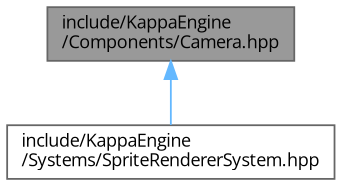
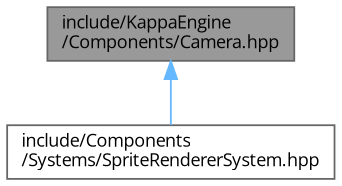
(171, 152) -> (171, 152)
